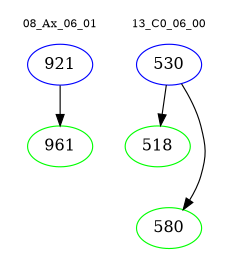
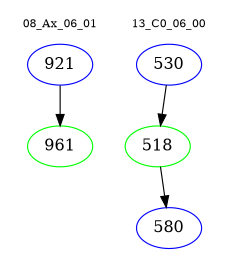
(204, 141) -> (163, 181)
(169, 228) -> (169, 228)
